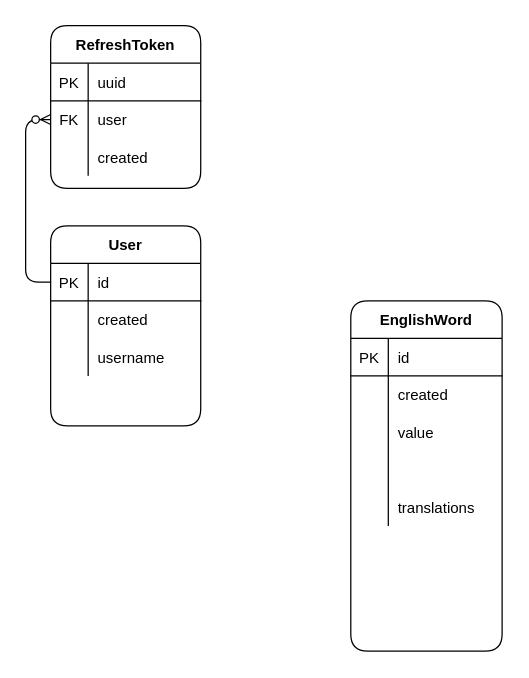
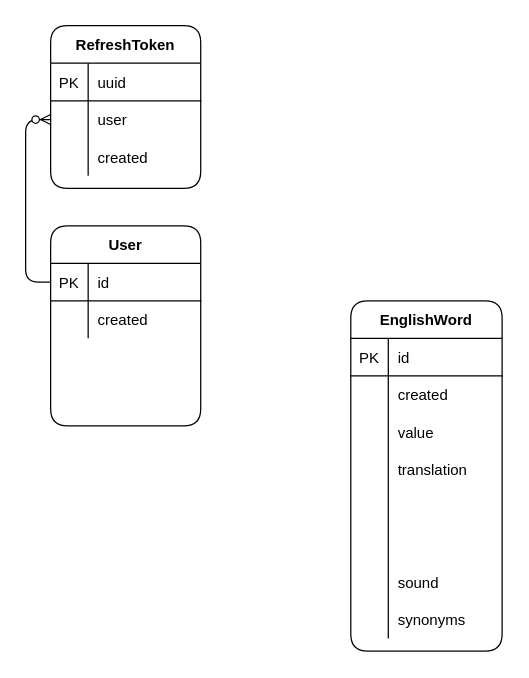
(69, 119) -> none
(144, 357) -> none
none -> (445, 469)
(445, 507) -> none
none -> (445, 582)
none -> (445, 619)
